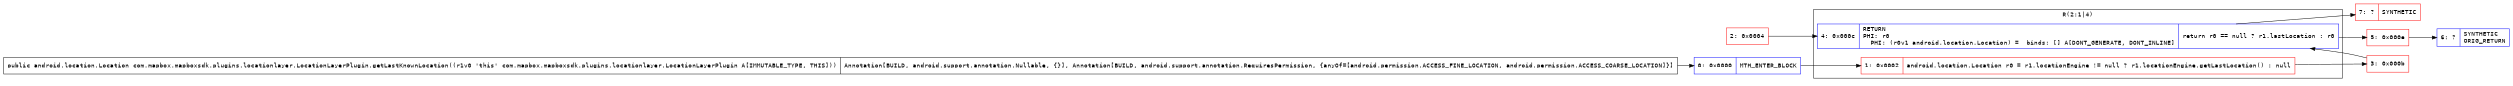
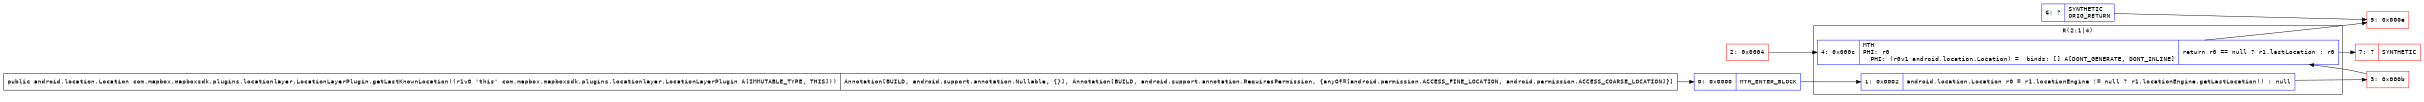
(1874, 29) -> (1869, 45)
(2421, 38) -> (2238, 16)
(2078, 66) -> (2078, 82)
